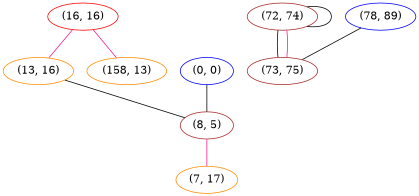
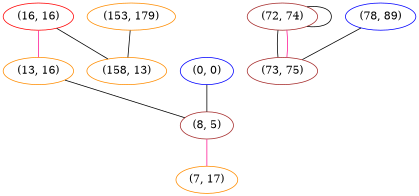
none -> (131, 17)
(105, 44) -> (82, 44)
